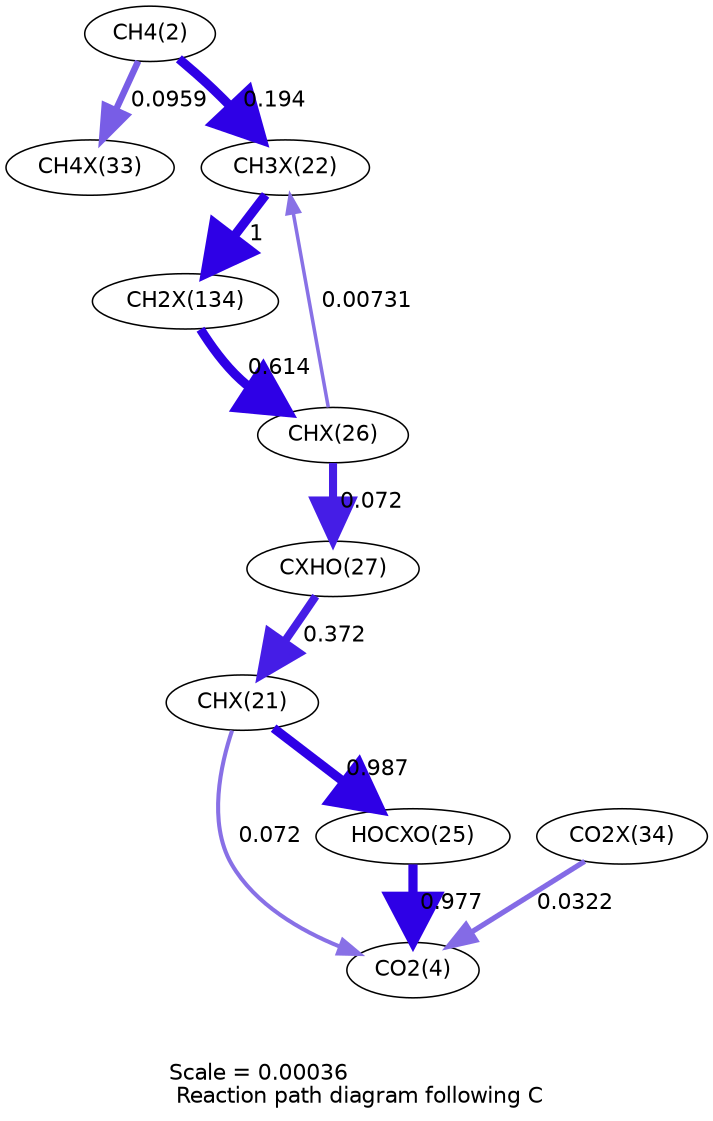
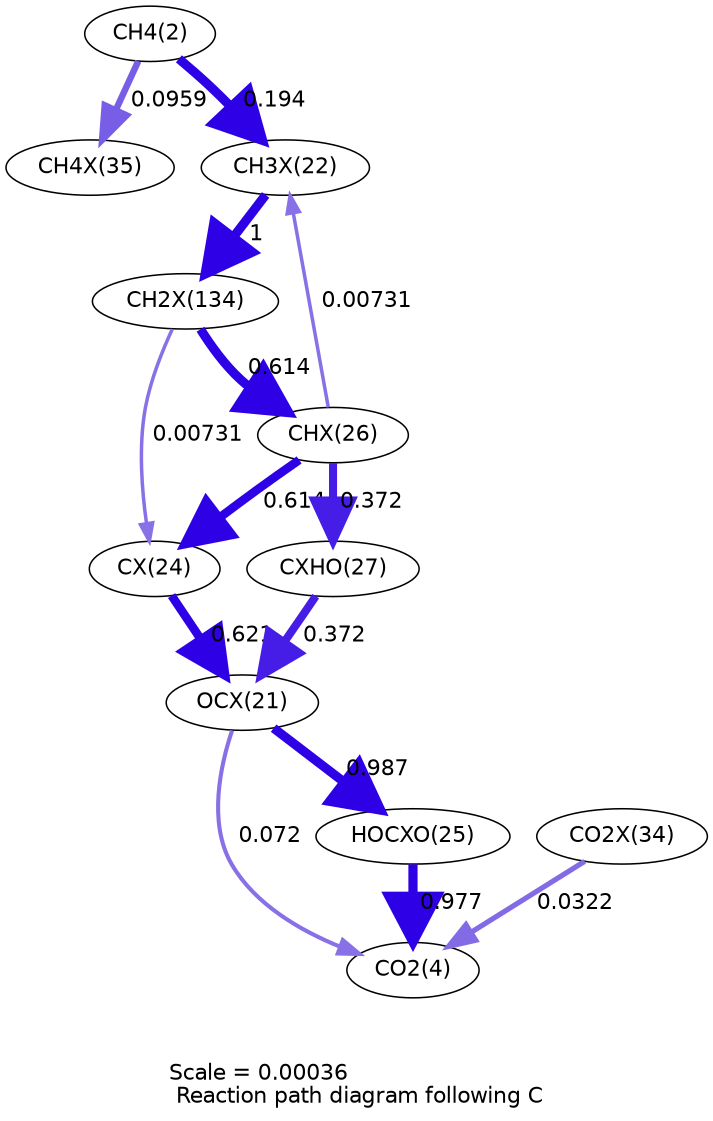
(90, 168) -> (90, 168)
(368, 502) -> (368, 502)
none -> (155, 569)
(242, 703) -> (242, 703)
